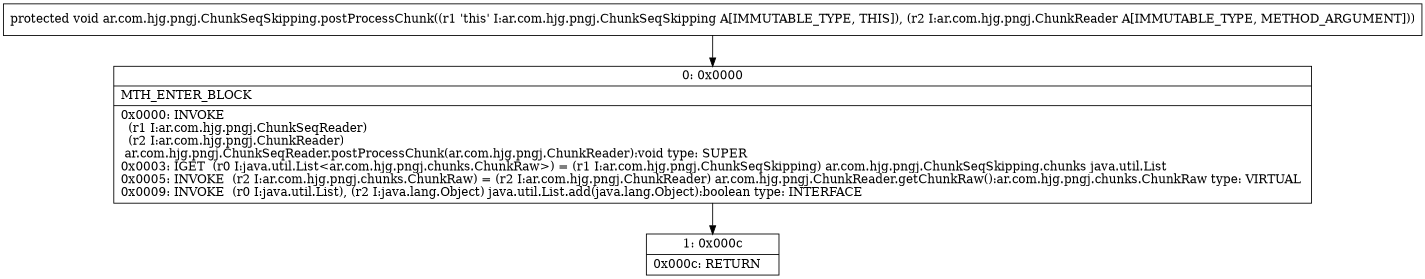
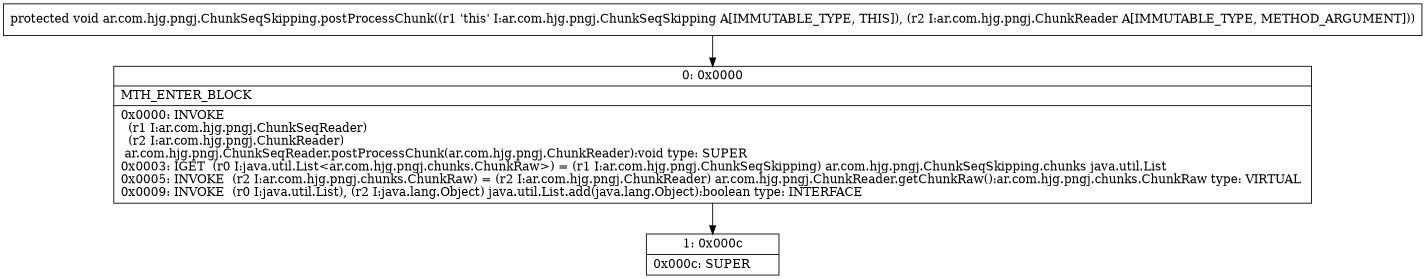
(713, 264) -> (708, 264)
